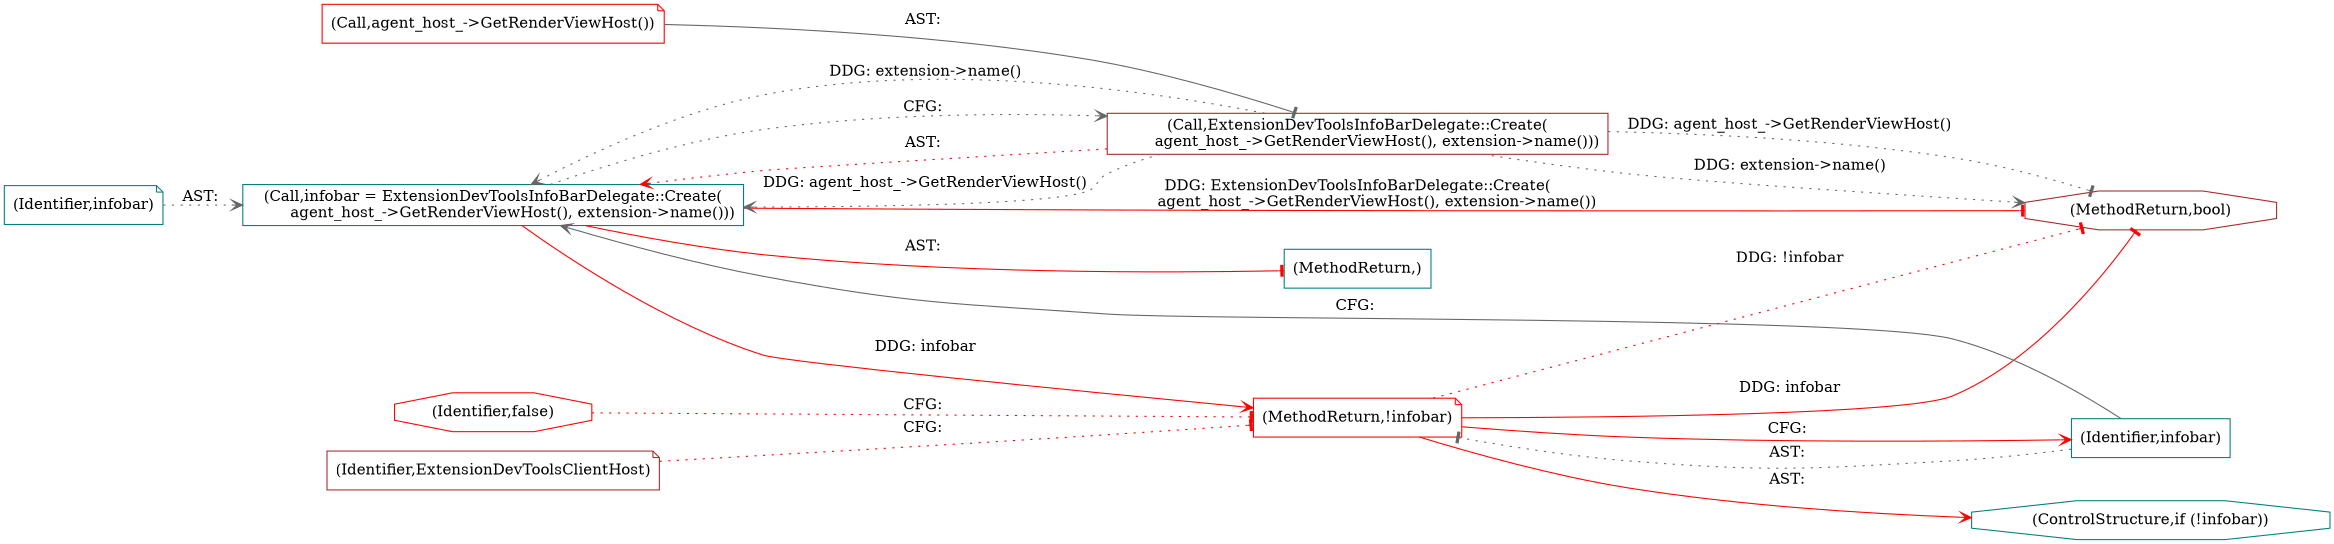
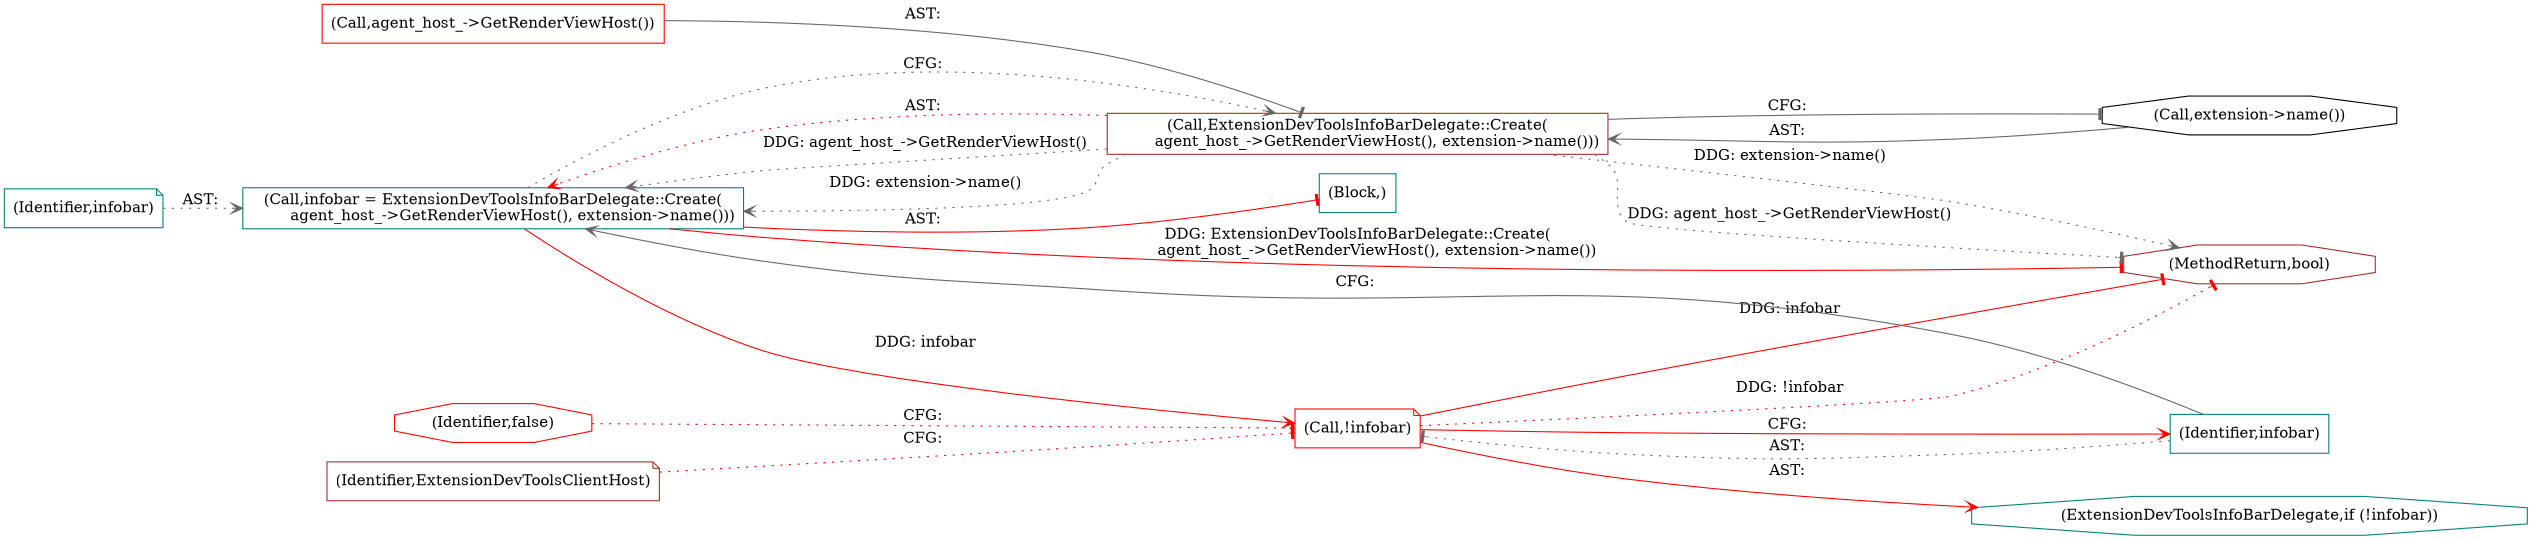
(493, 24) -> (493, 24)
none -> (2250, 115)
(1358, 269) -> (1358, 193)
(1358, 418) -> (1358, 428)
(2151, 520) -> (2250, 516)
